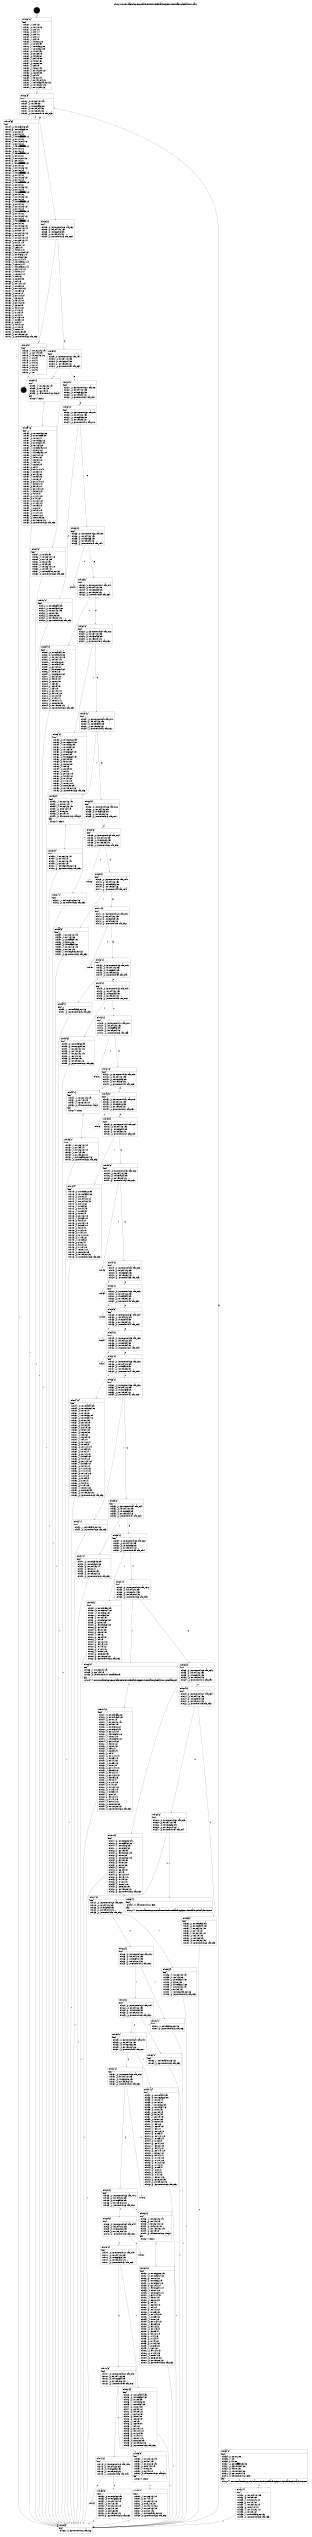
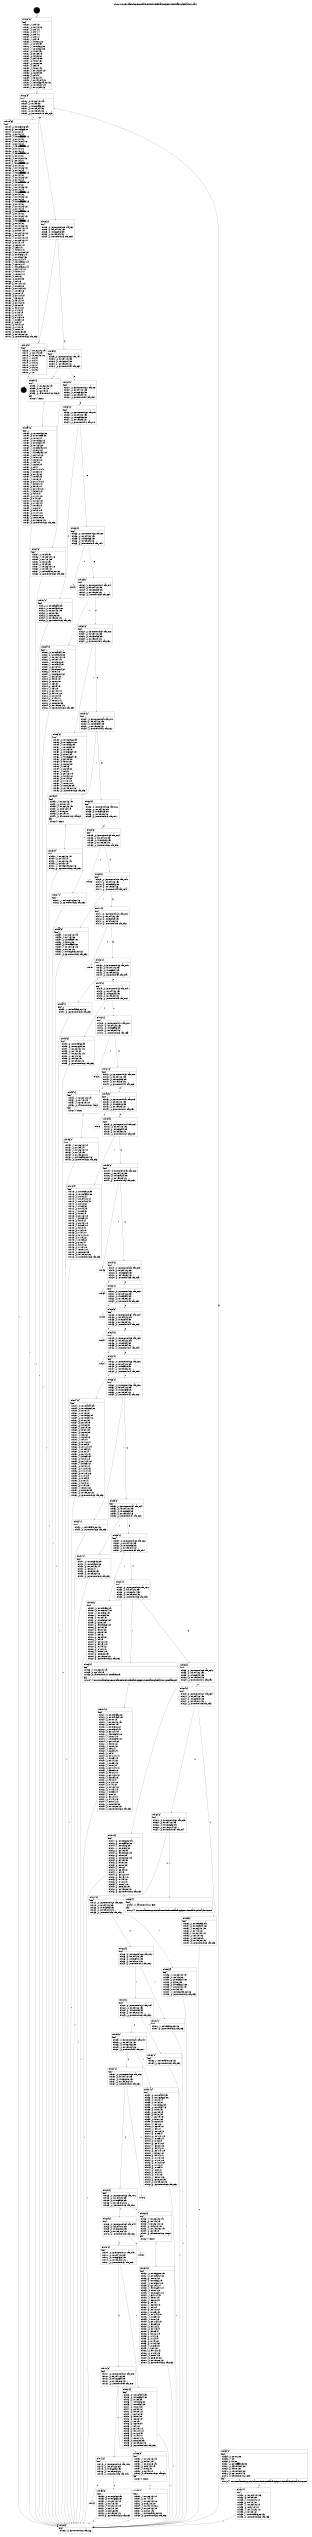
(35, 118) -> (33, 117)
